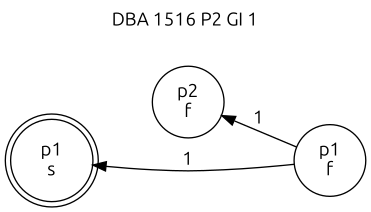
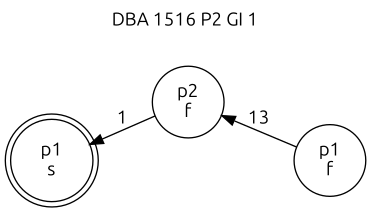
(259, 119) -> (259, 119)
(200, 171) -> (129, 127)
